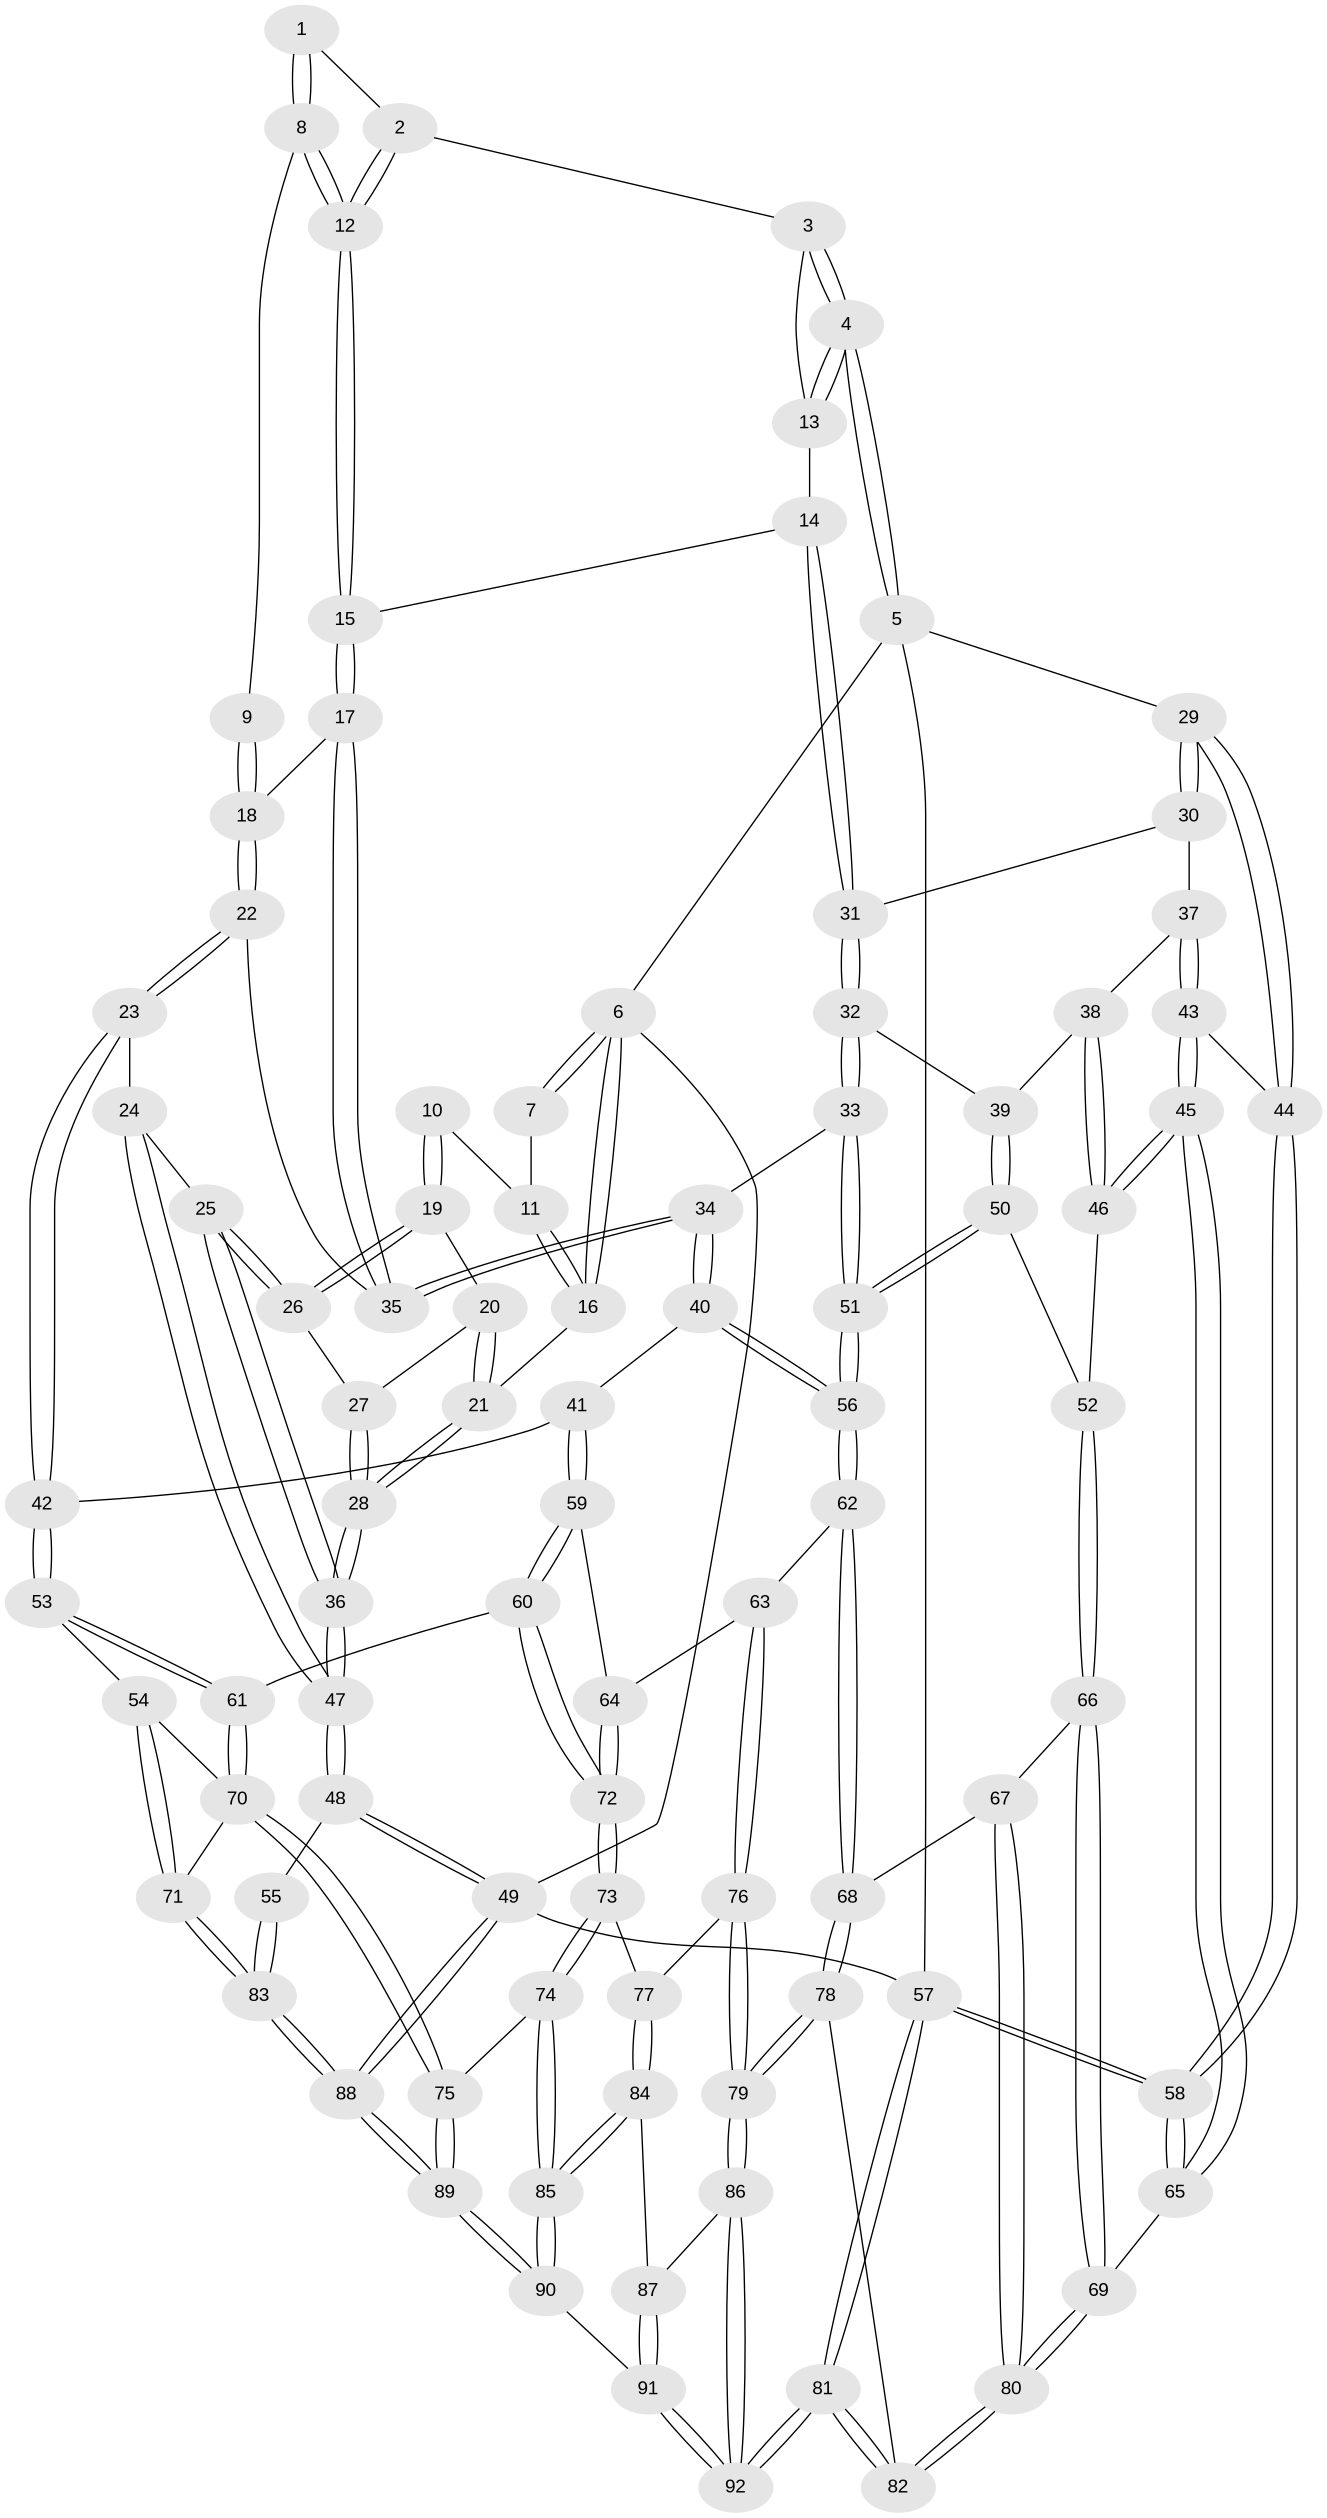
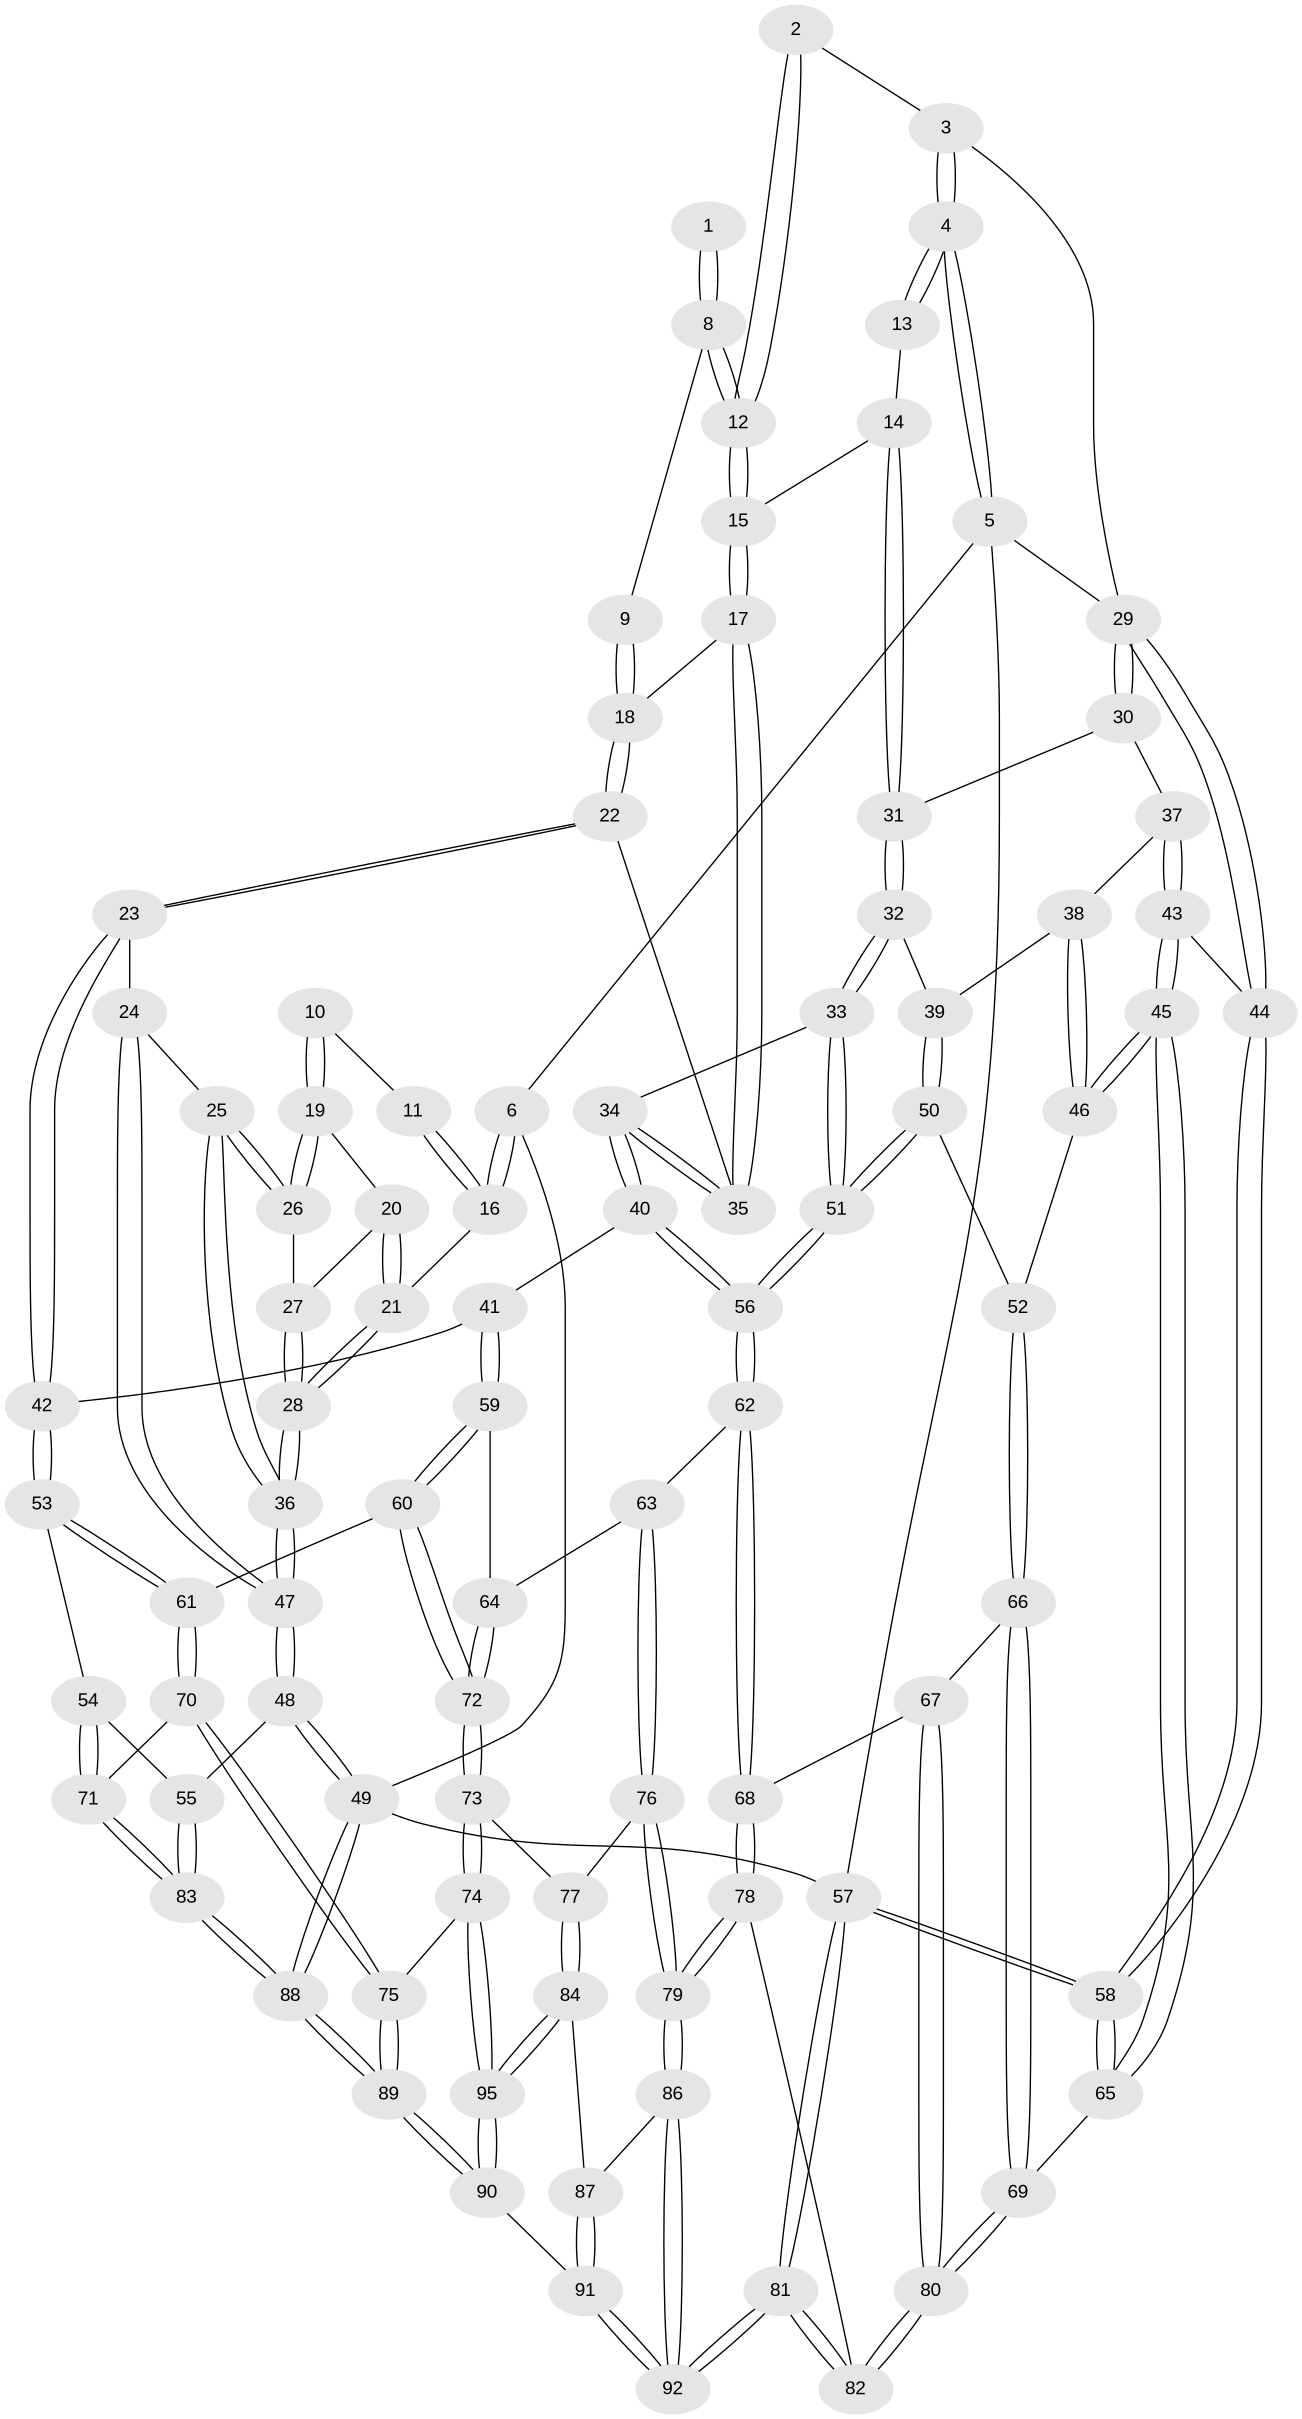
(351, 79) -> none
(796, 325) -> (1094, 349)
(531, 1111) -> none
(188, 1750) -> (132, 1744)
(546, 2193) -> (487, 2094)
